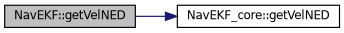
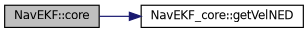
(70, 16) -> (52, 16)
